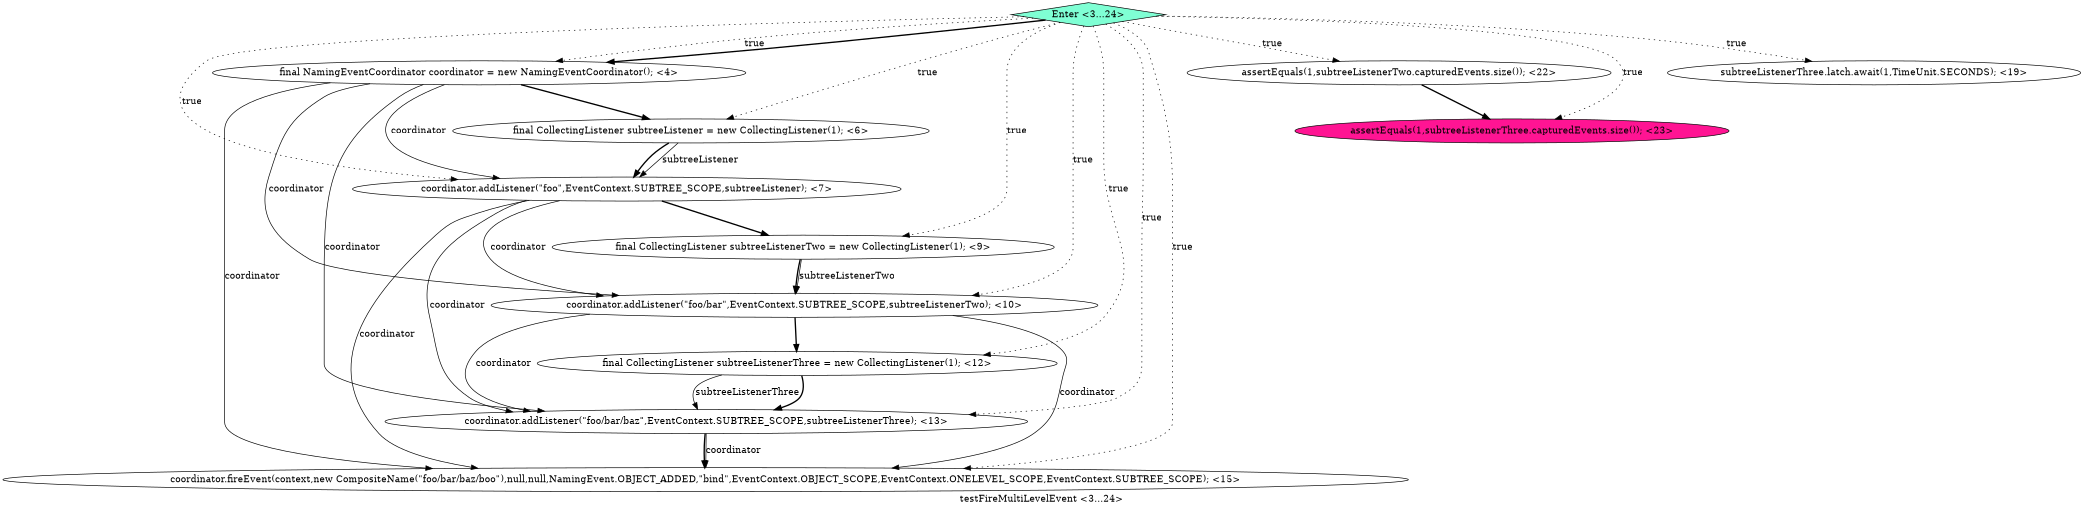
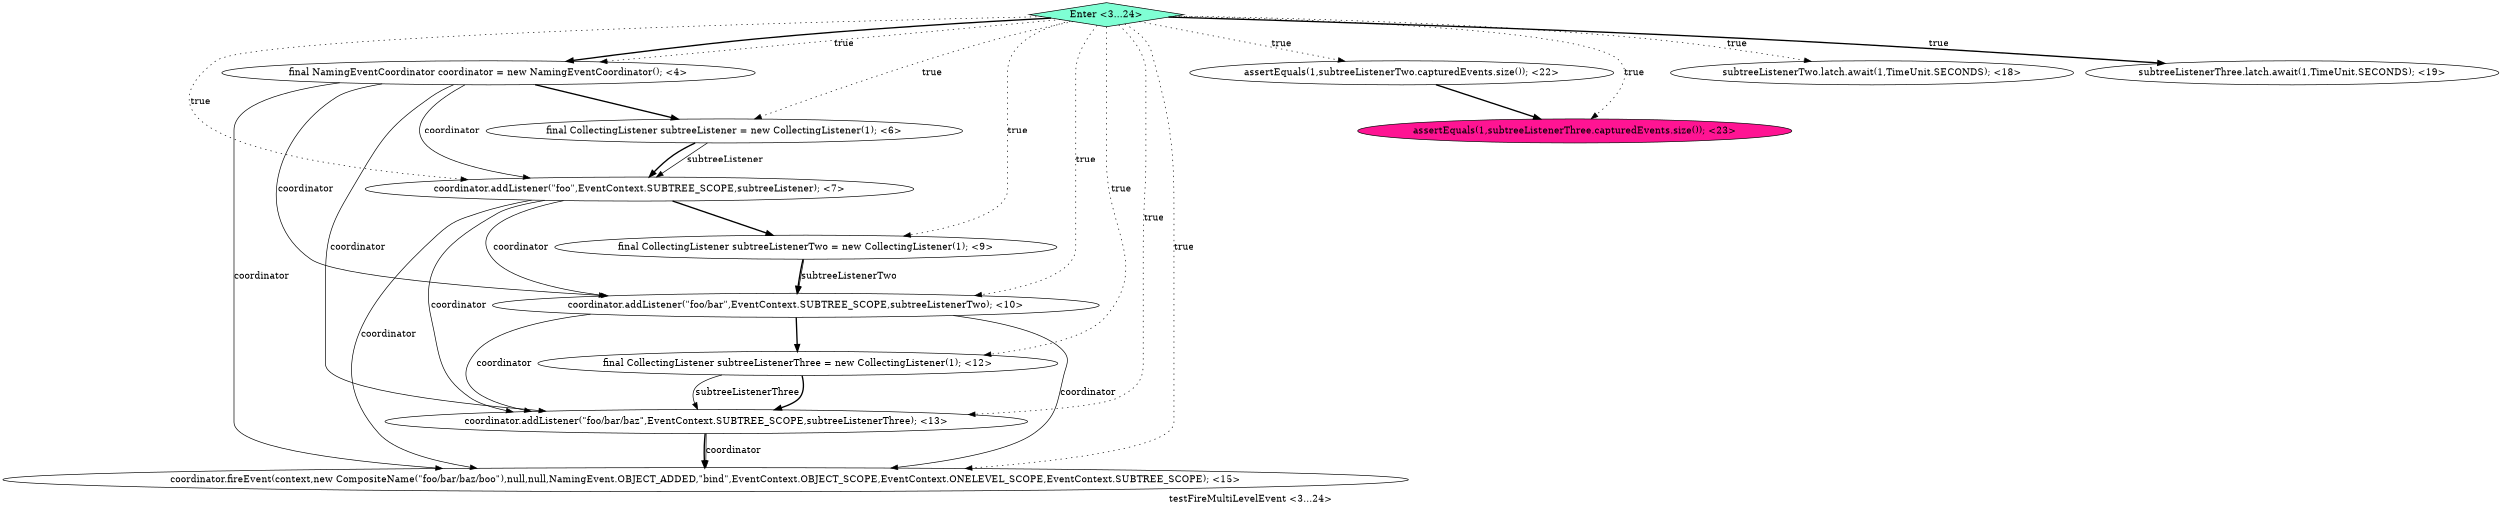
(1482, 27) -> (1663, 35)
none -> (1872, 73)
